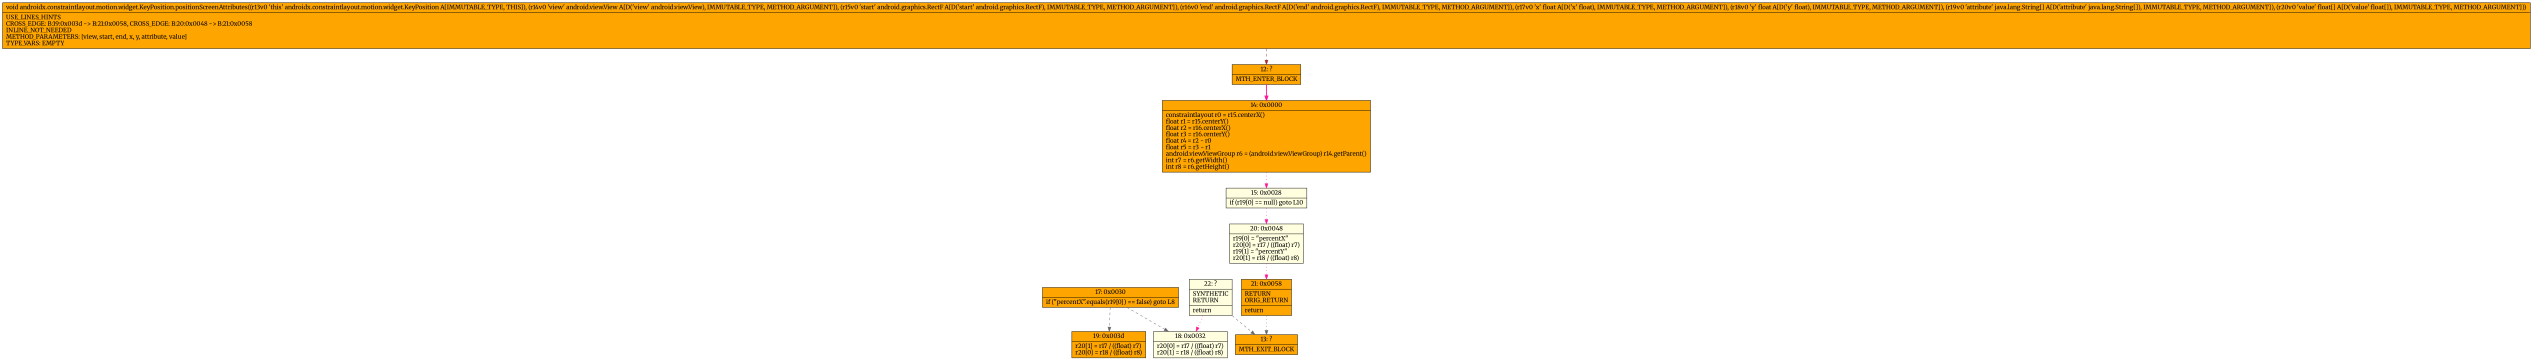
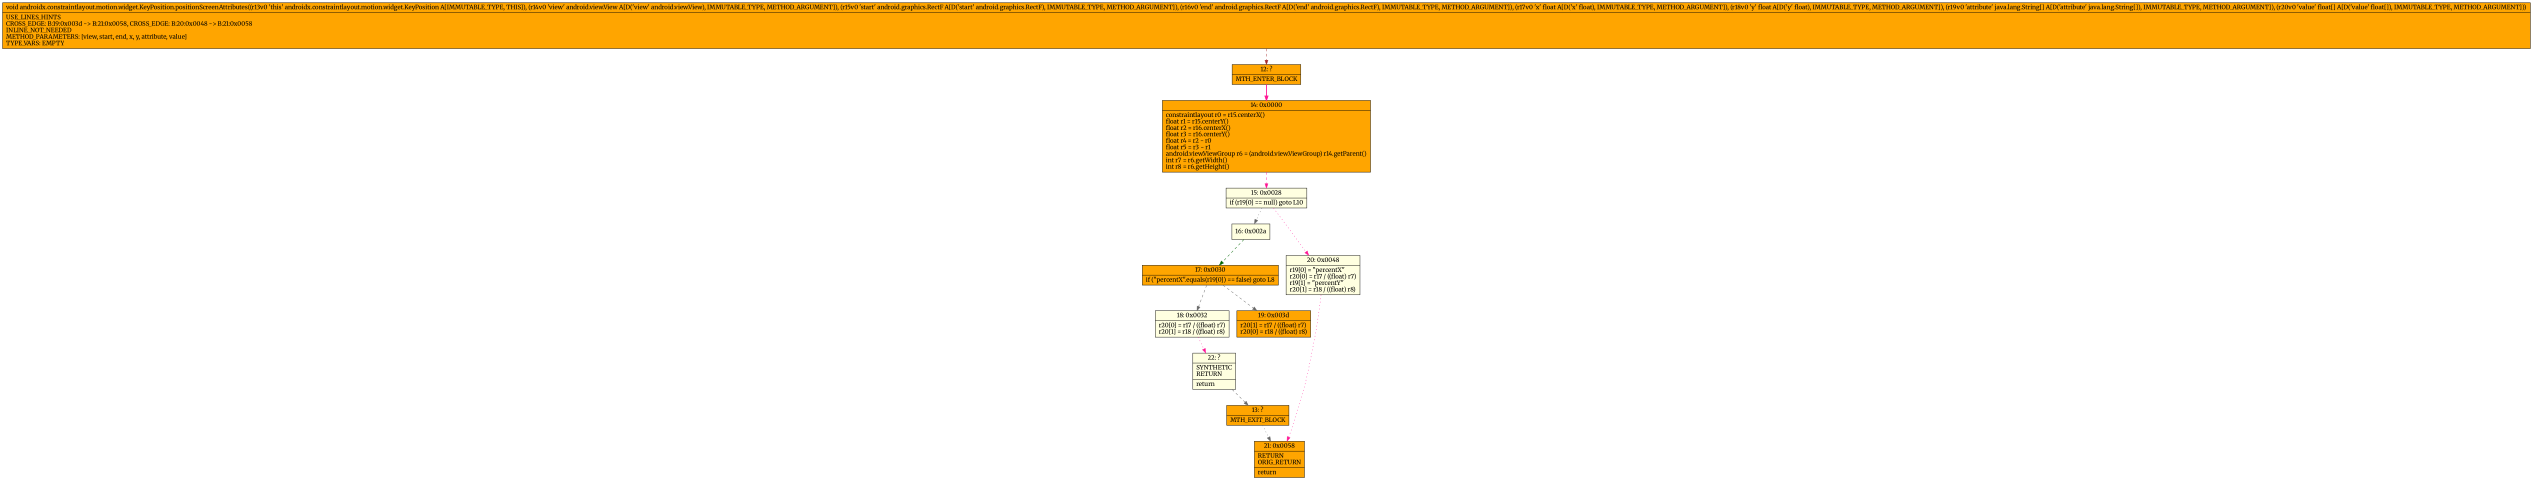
(1266, 178) -> (1266, 178)
none -> (1251, 232)
(1200, 322) -> (1201, 343)
(1266, 323) -> (1266, 431)
